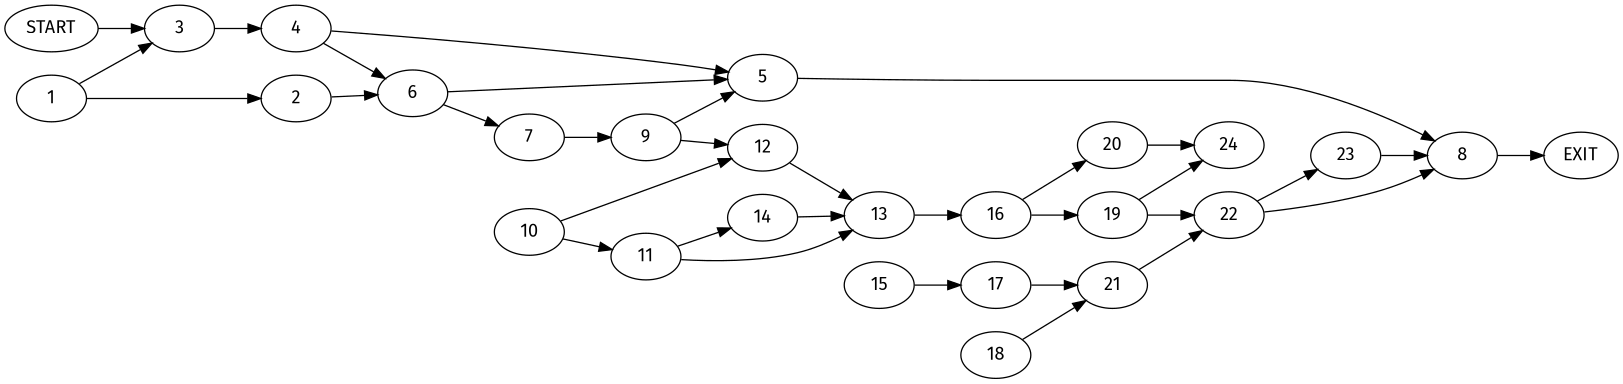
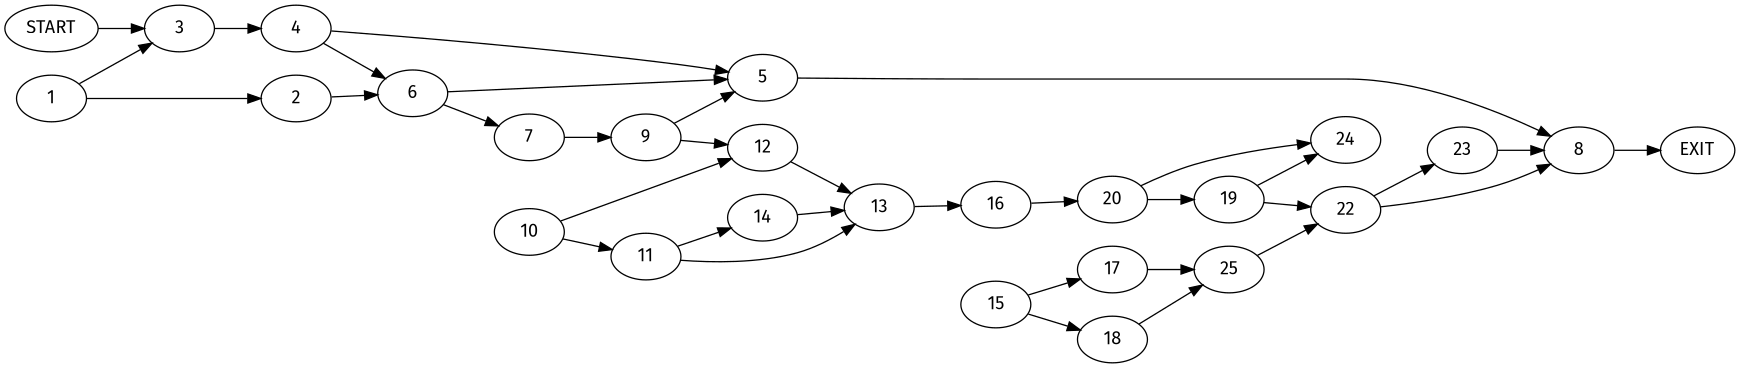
(1048, 215) -> (1164, 200)
(1112, 285) -> (1229, 270)
none -> (1048, 320)
